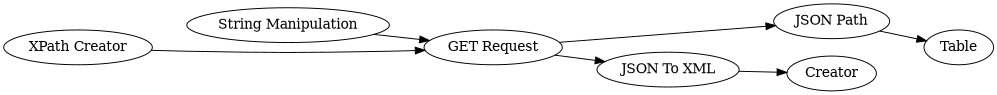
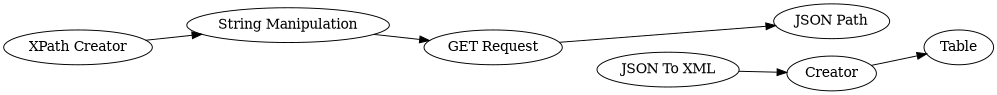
(898, 35) -> (894, 61)
(283, 52) -> (169, 38)
(575, 58) -> none
